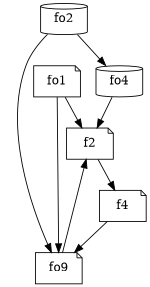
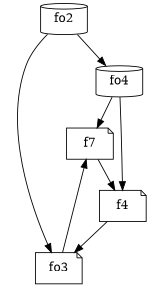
(57, 81) -> none
none -> (121, 139)
(90, 144) -> (90, 144)
(59, 268) -> (59, 268)
